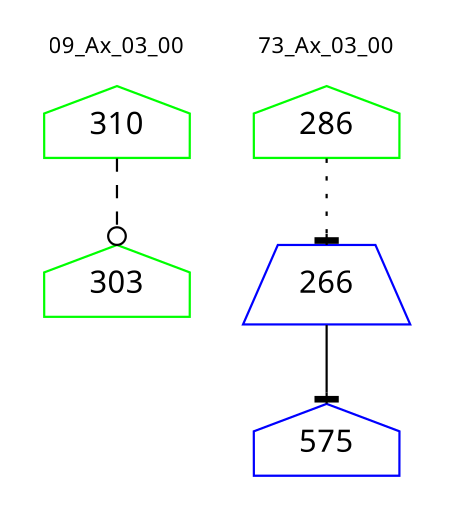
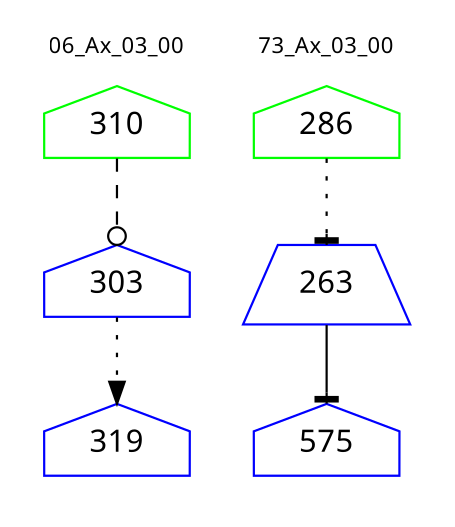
(117, 47) -> (117, 47)
(117, 285) -> (117, 285)
(327, 285) -> (327, 285)
none -> (117, 444)
